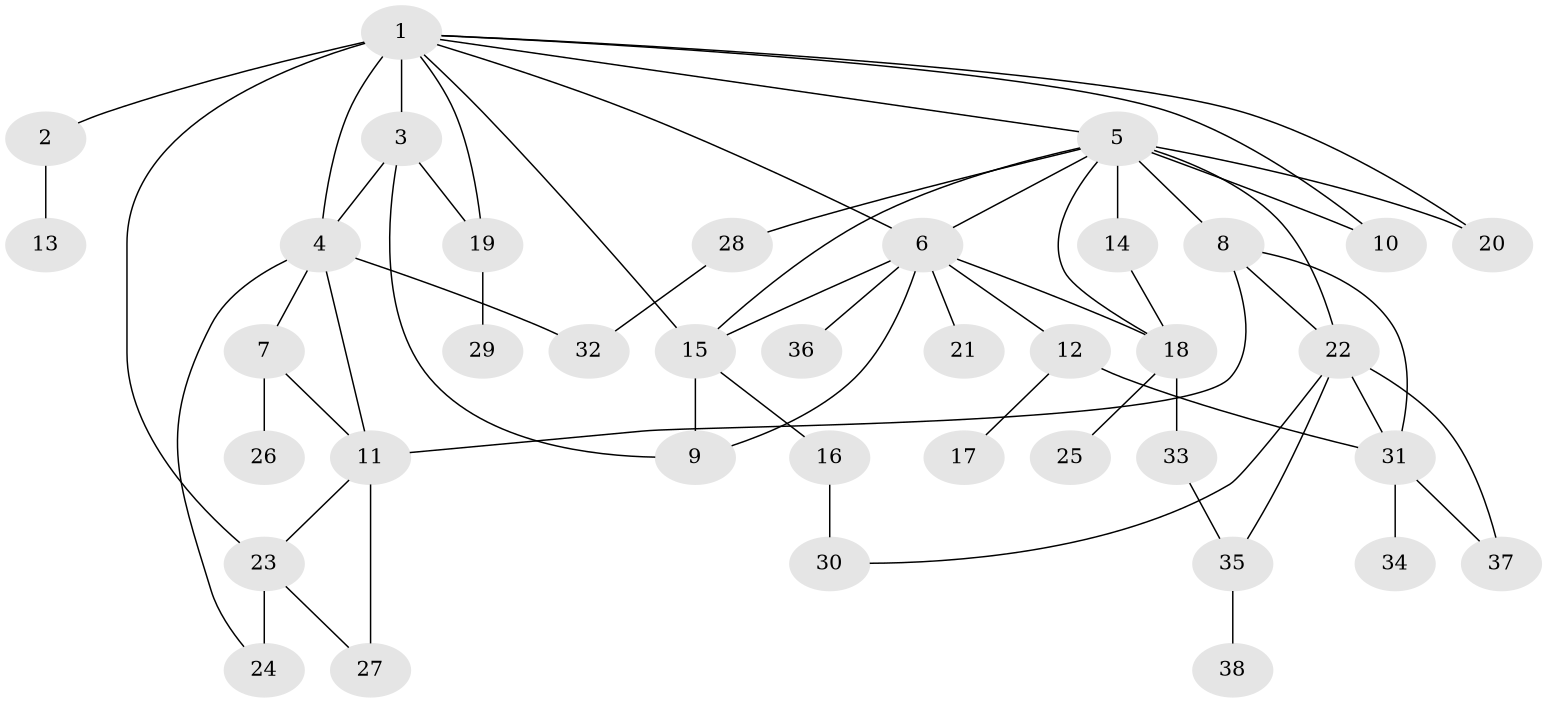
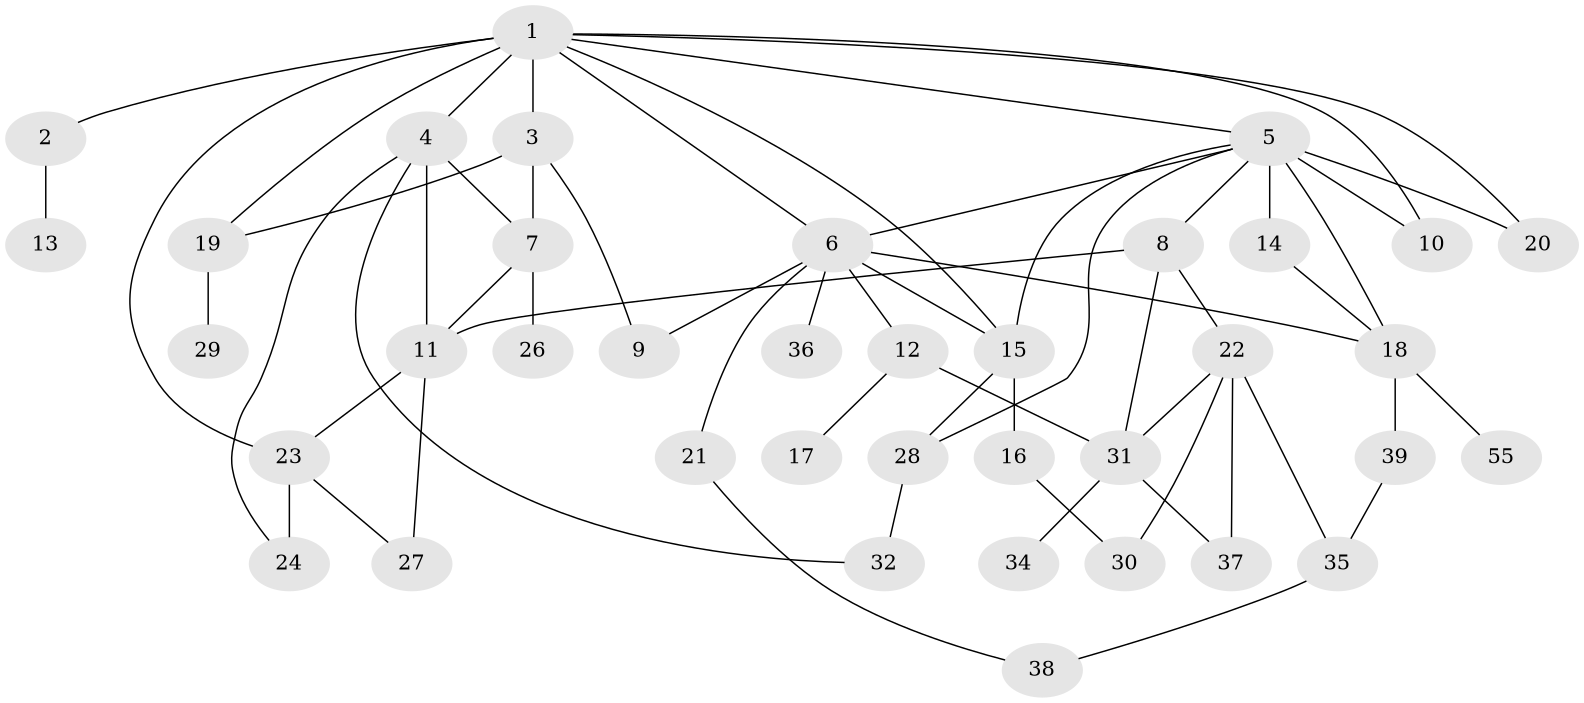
(361, 192) -> (533, 192)
(1269, 212) -> none
(695, 405) -> (961, 404)
(1070, 458) -> (1501, 458)
(1177, 458) -> (1395, 458)
none -> (843, 597)
